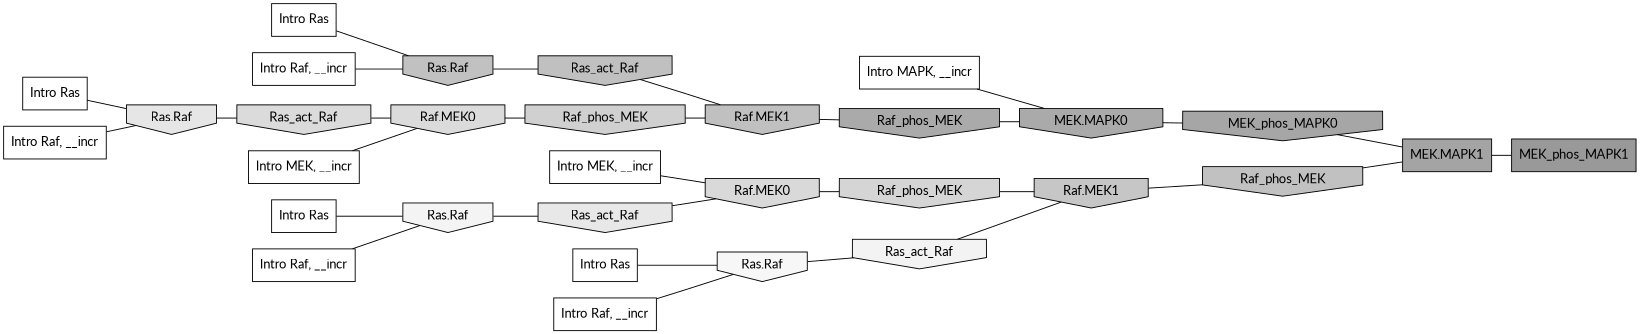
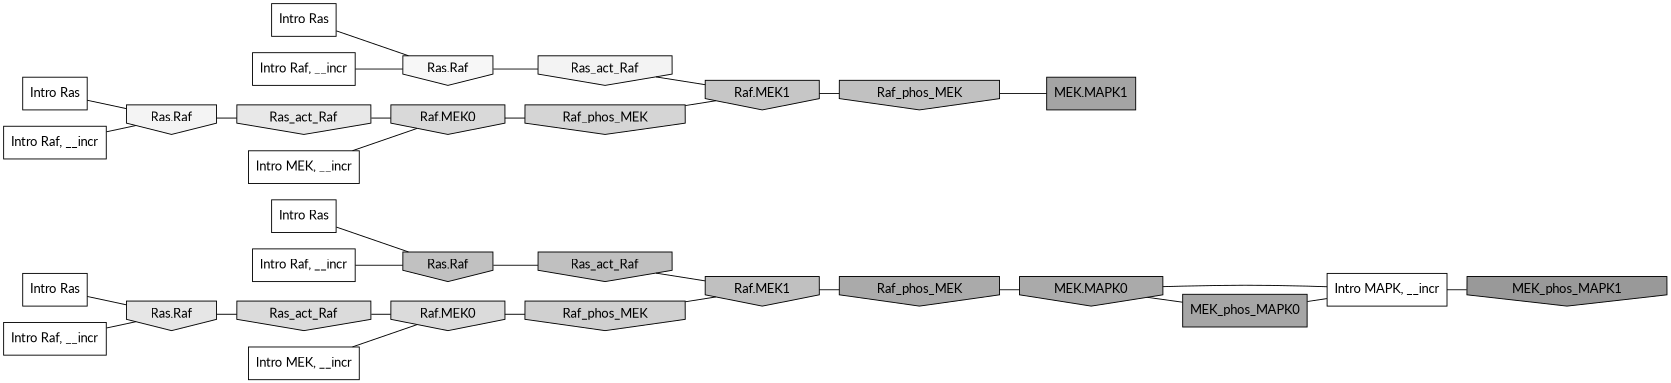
(1283, 124) -> (1245, 311)
(1370, 141) -> (1317, 300)
(1502, 155) -> (1457, 290)
(1574, 155) -> (1567, 290)
